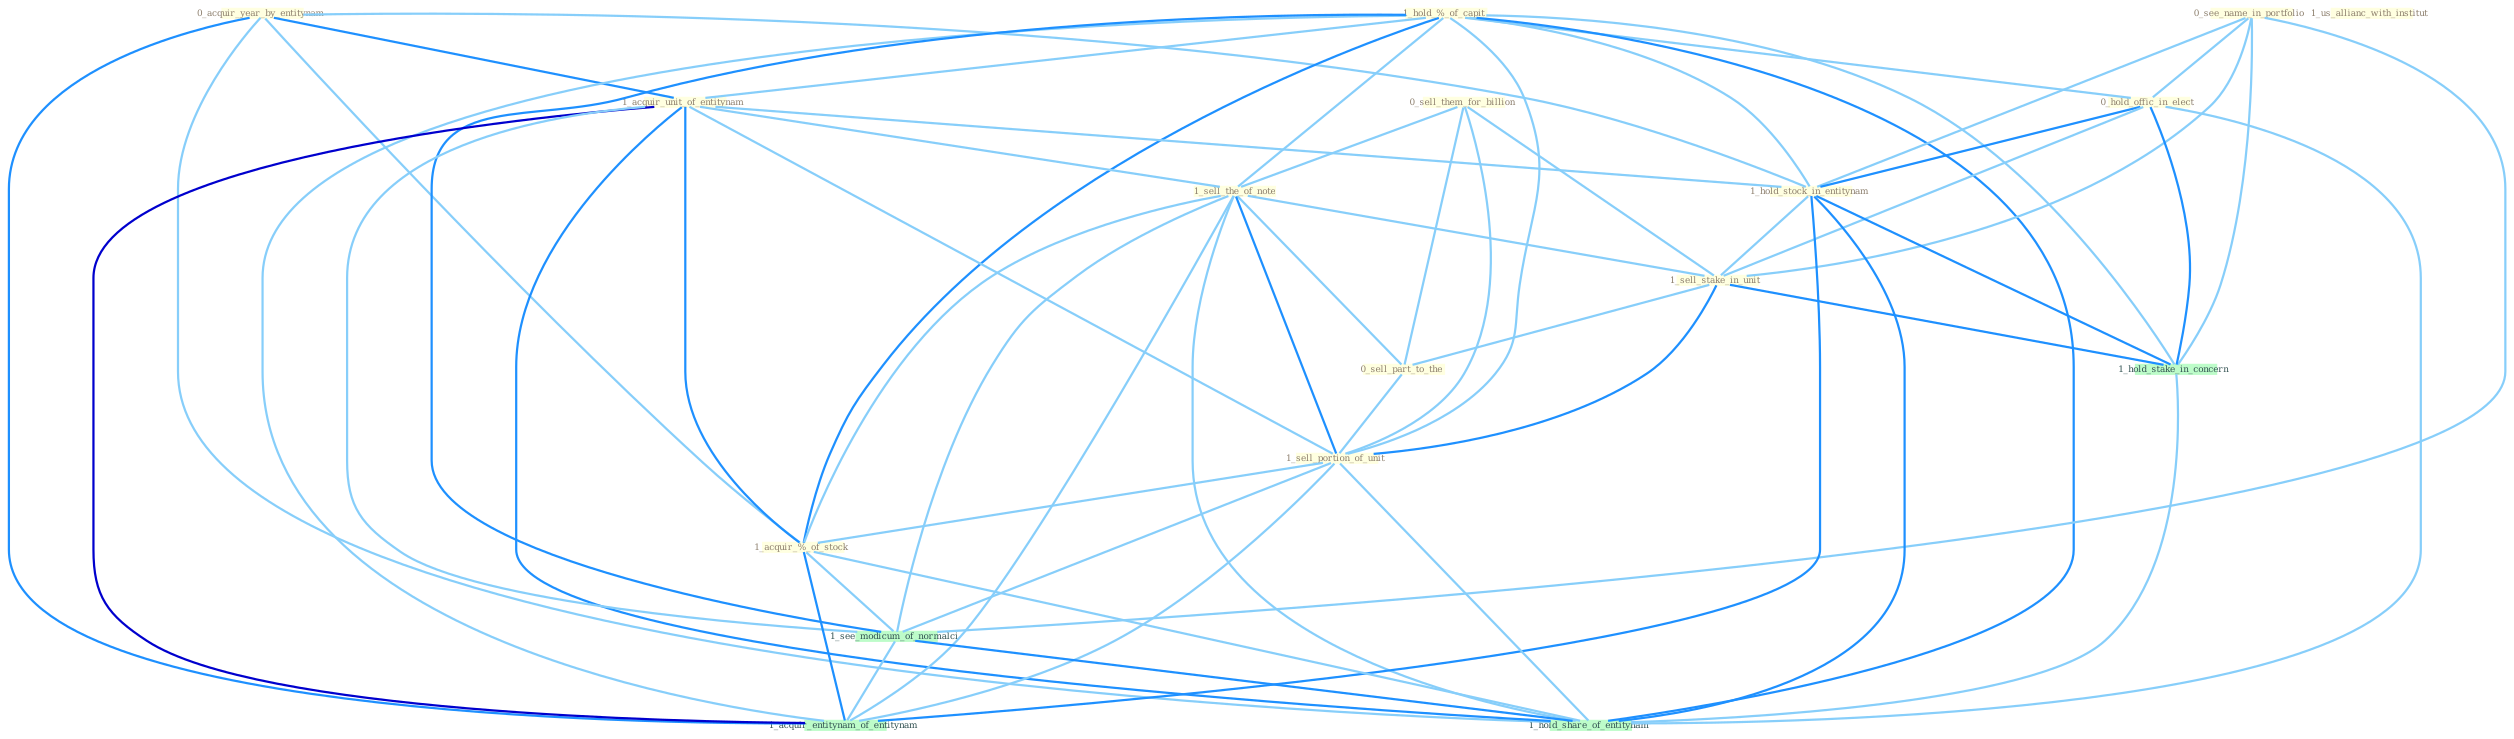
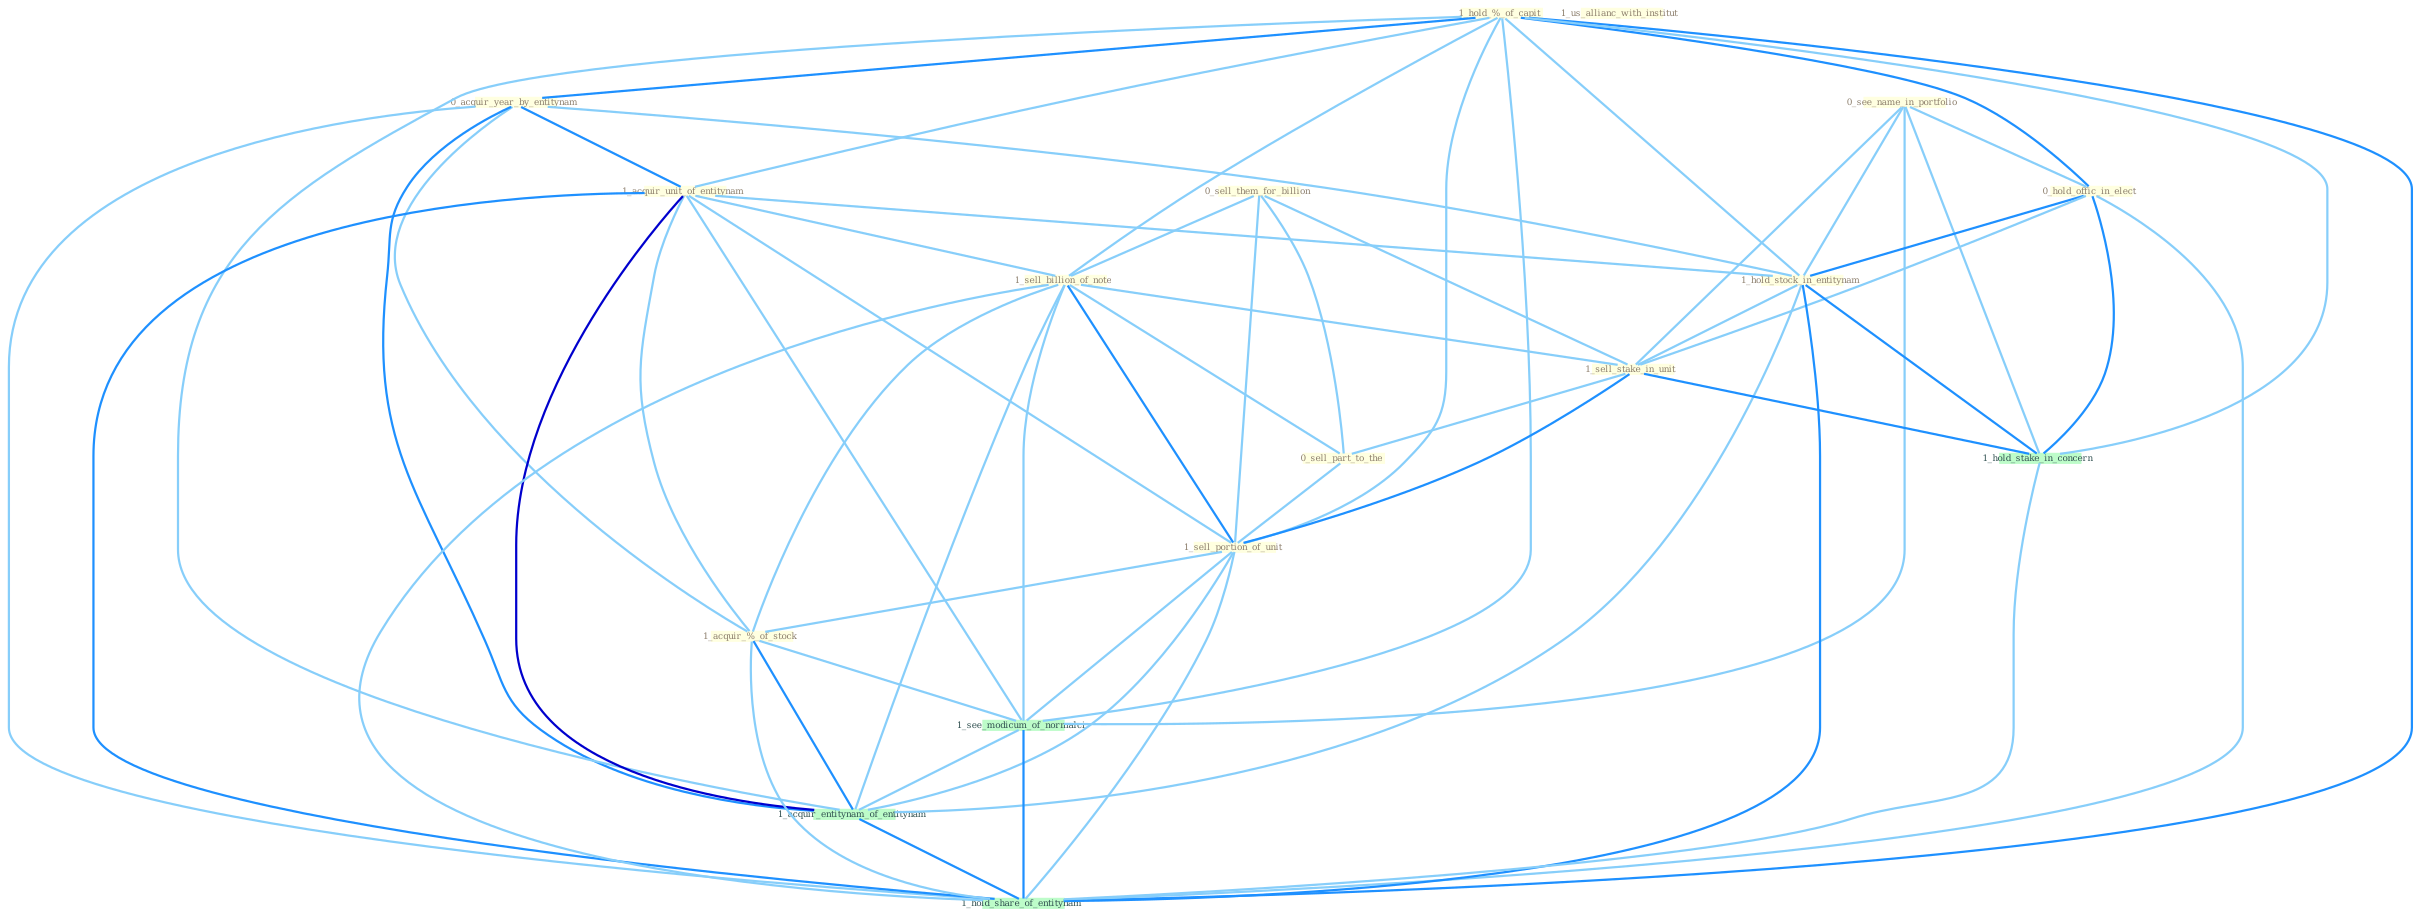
(1881, 68) -> (1909, 81)
(1235, 191) -> (1066, 280)
(1054, 208) -> (1009, 58)
(432, 241) -> (1530, 551)
(685, 345) -> (645, 424)
(1568, 643) -> (1472, 693)
none -> (939, 859)
